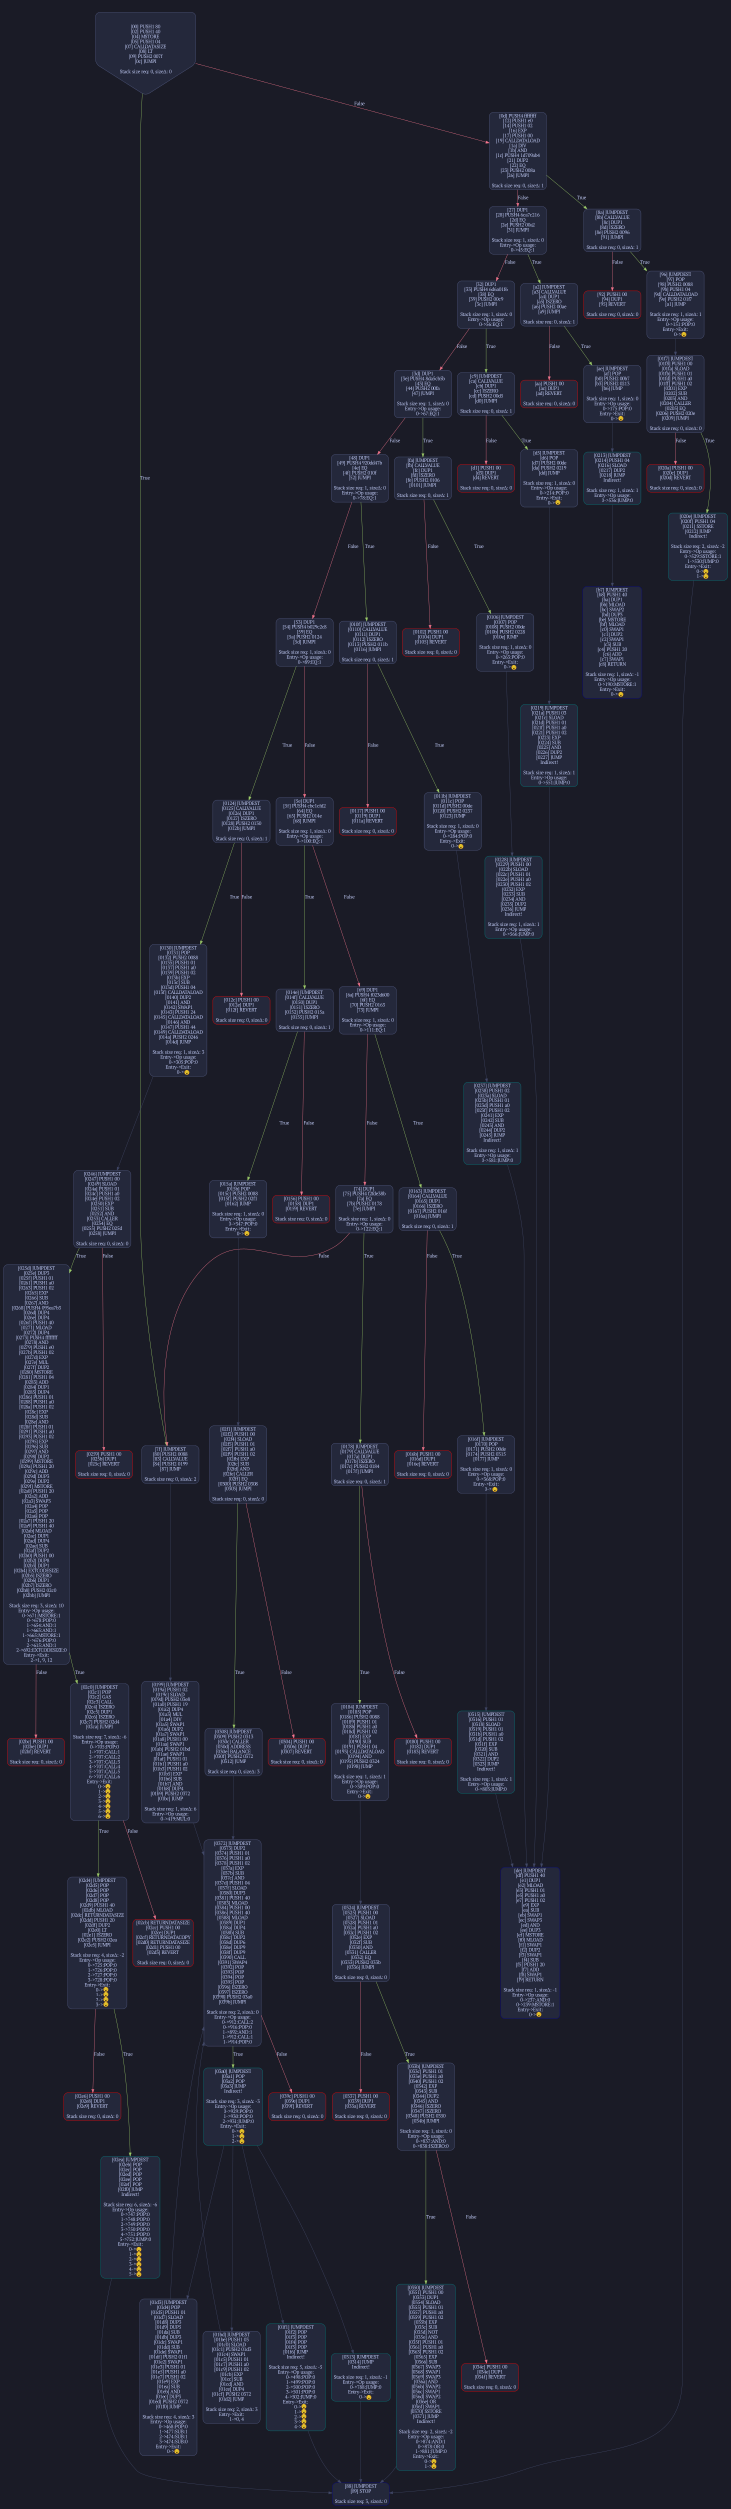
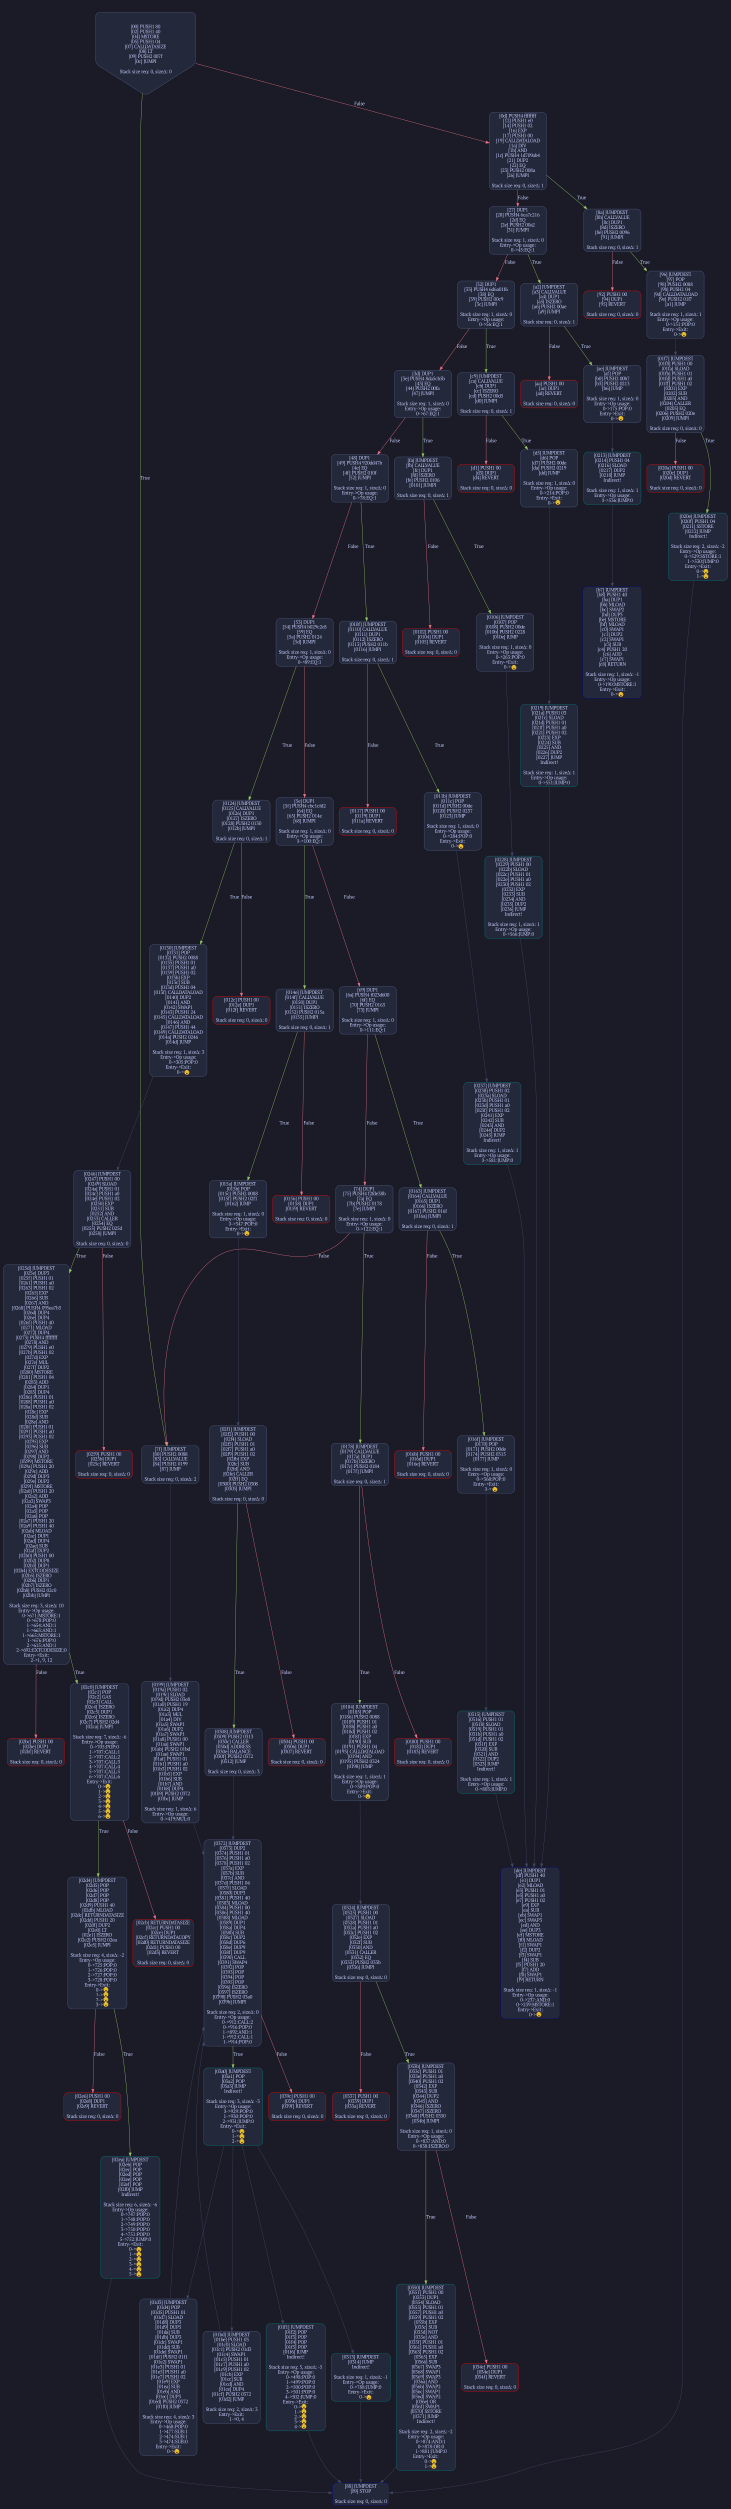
(361, 2494) -> (361, 2494)
